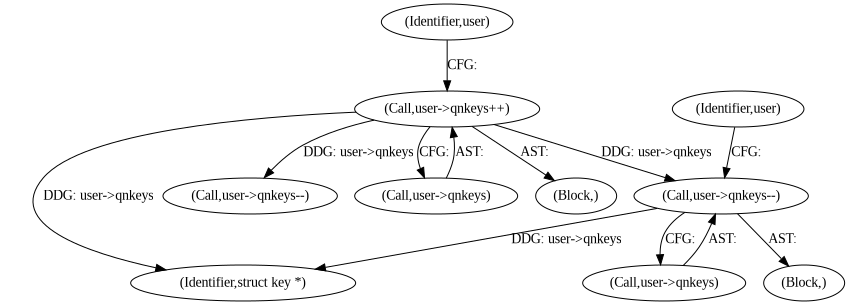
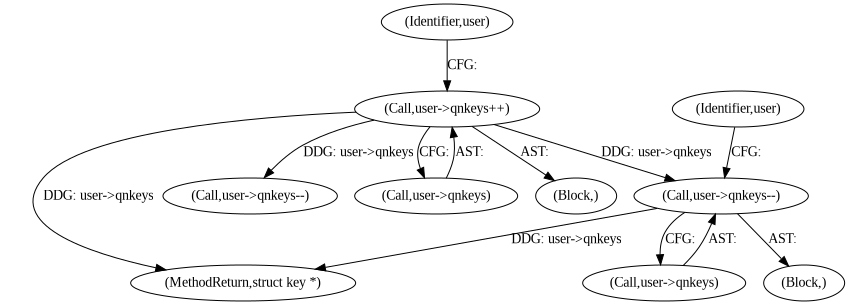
(243, 283) -> (243, 283)
